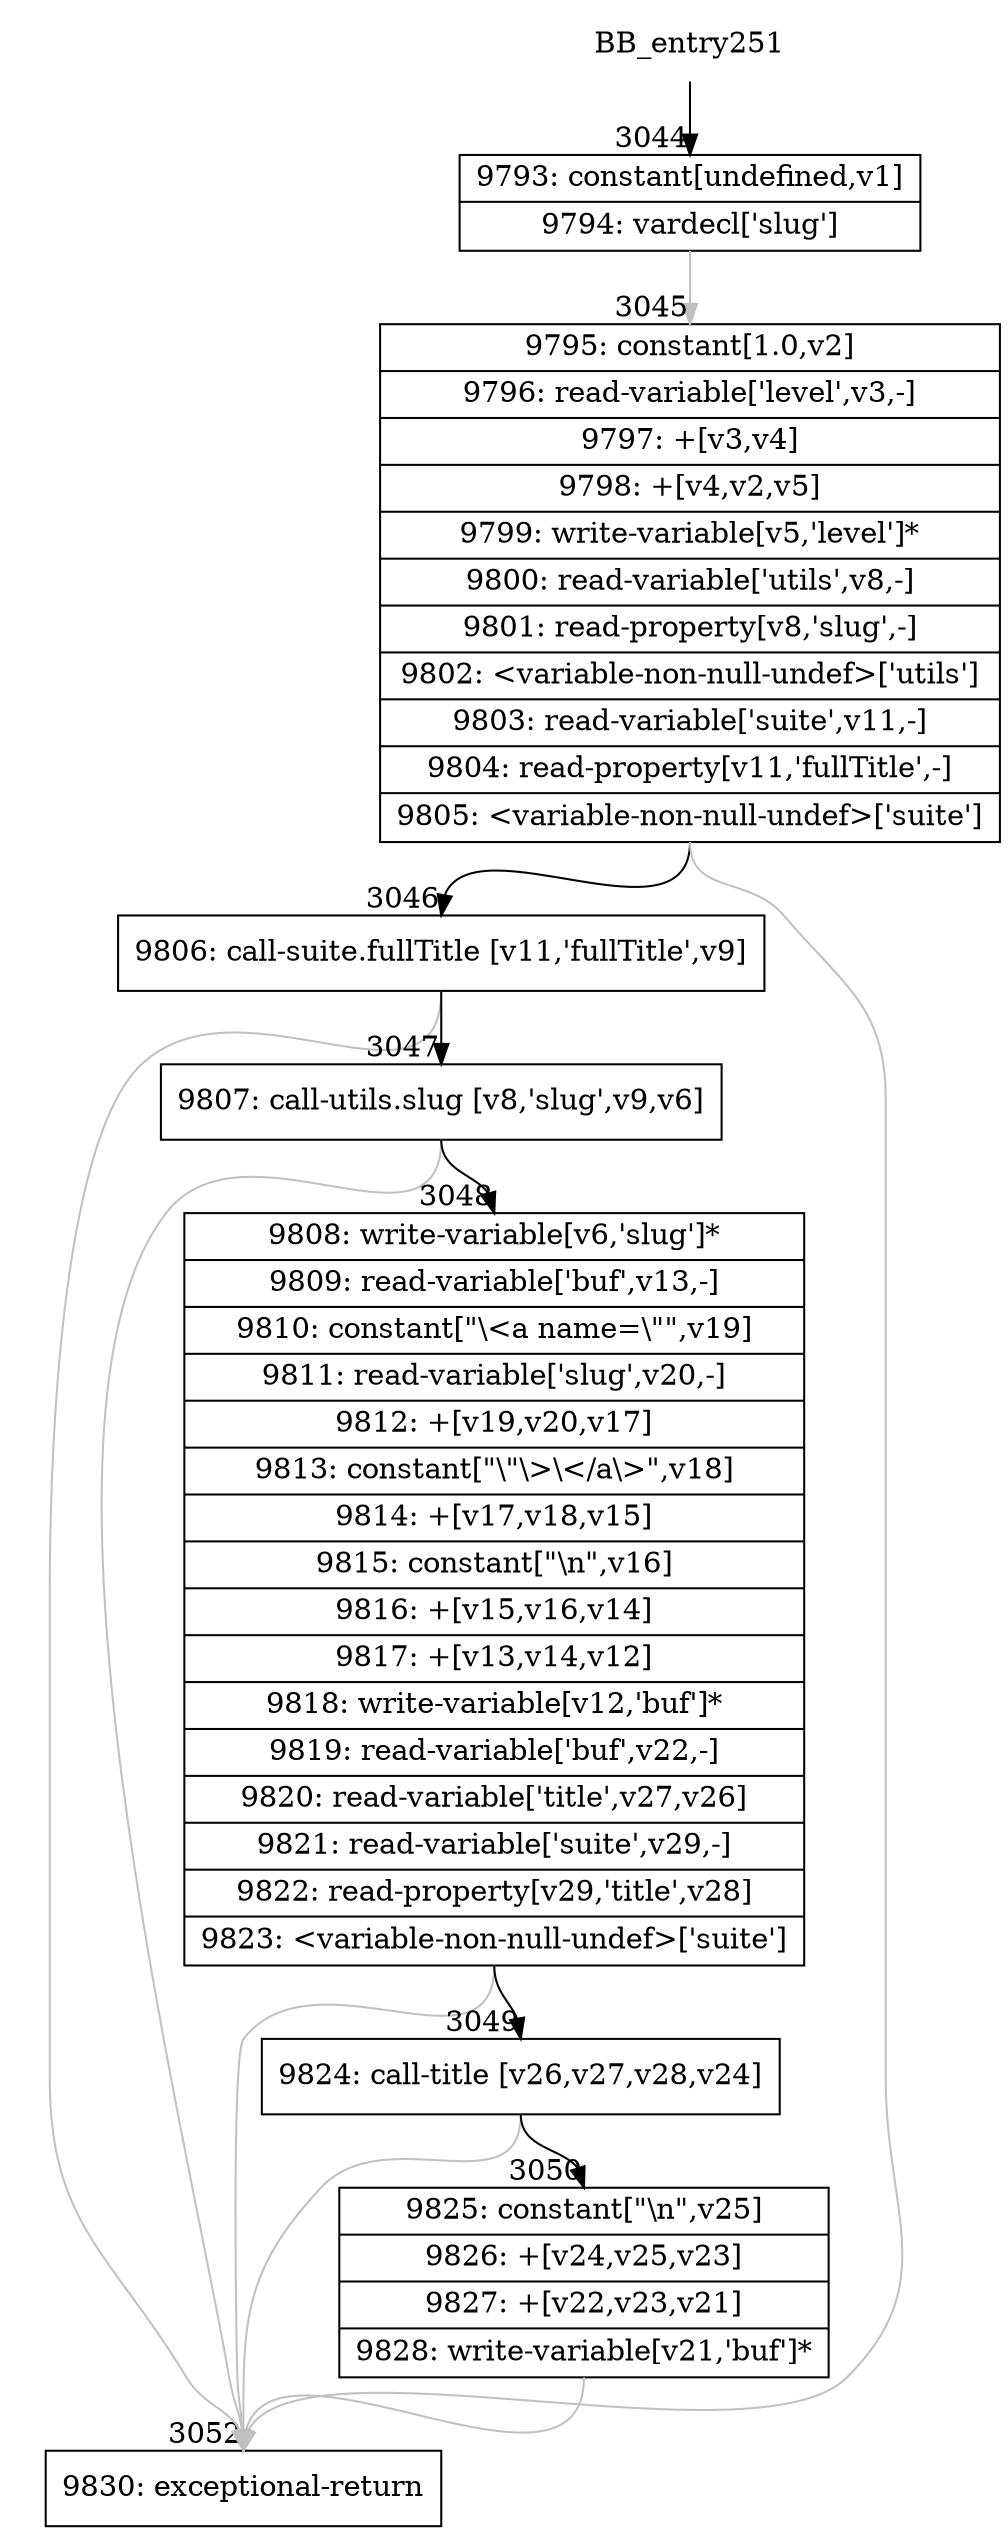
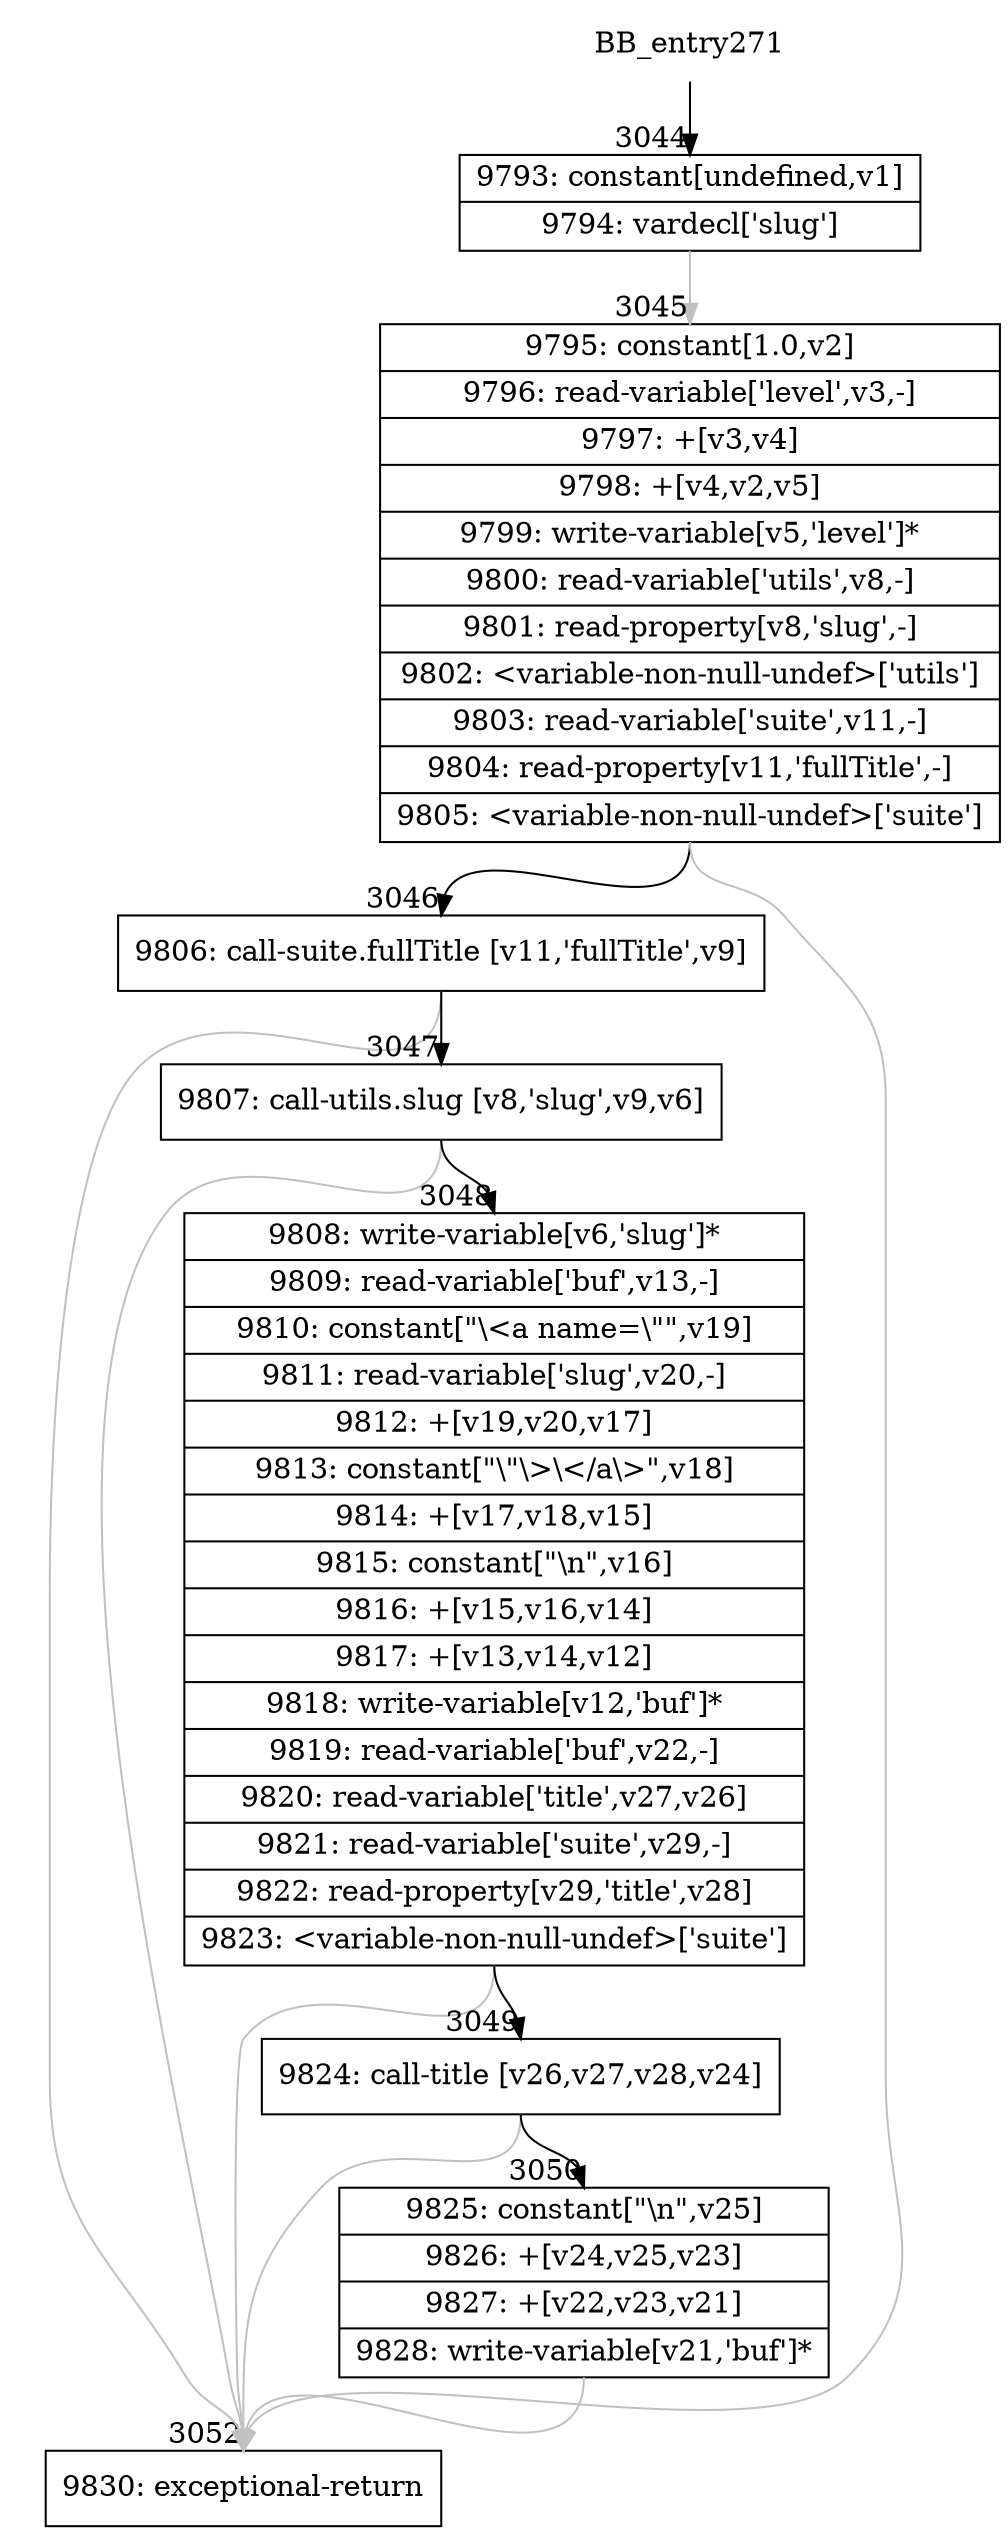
(690, 45) -> (690, 45)
